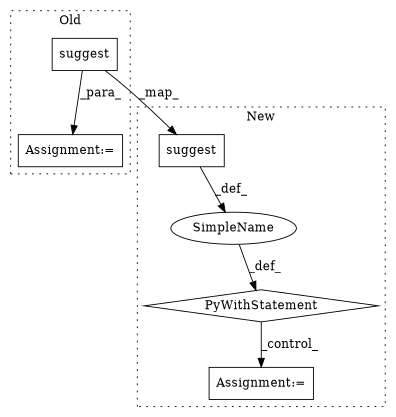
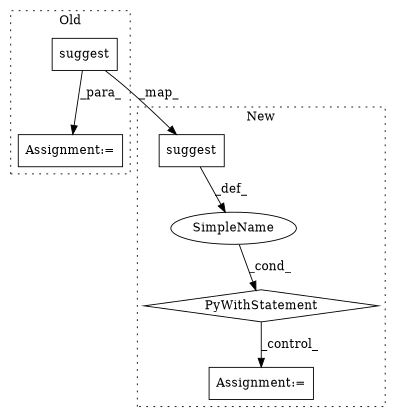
(265, 267) -> (270, 267)
